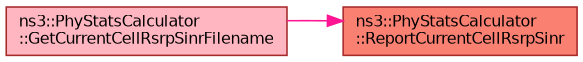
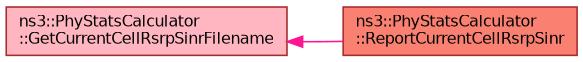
(307, 21) -> (323, 42)
